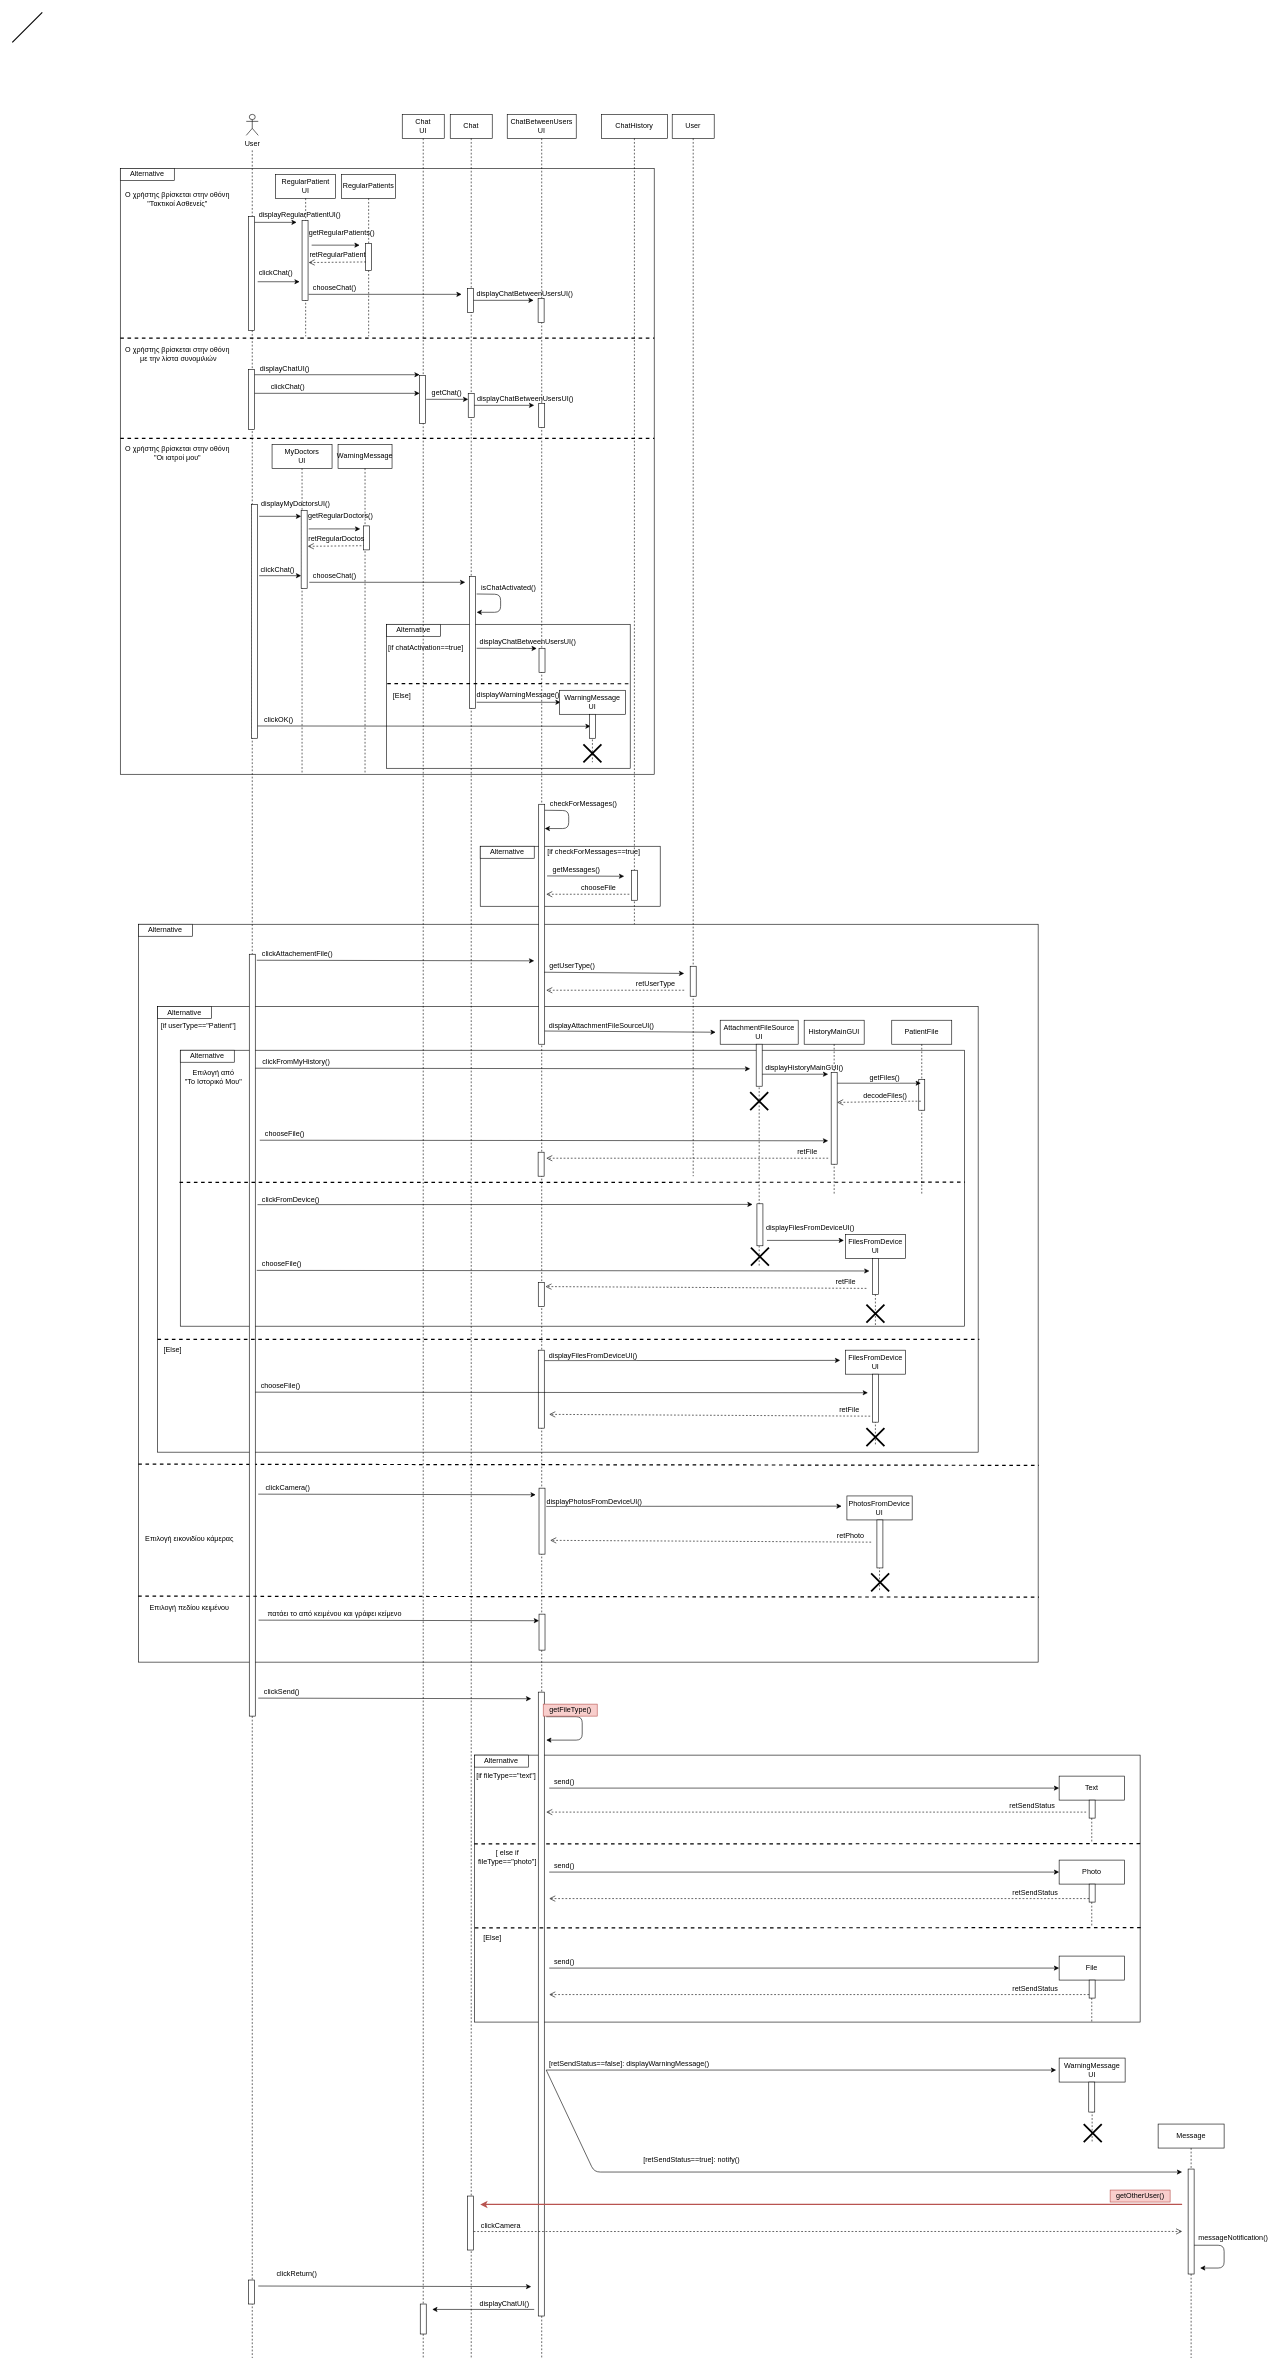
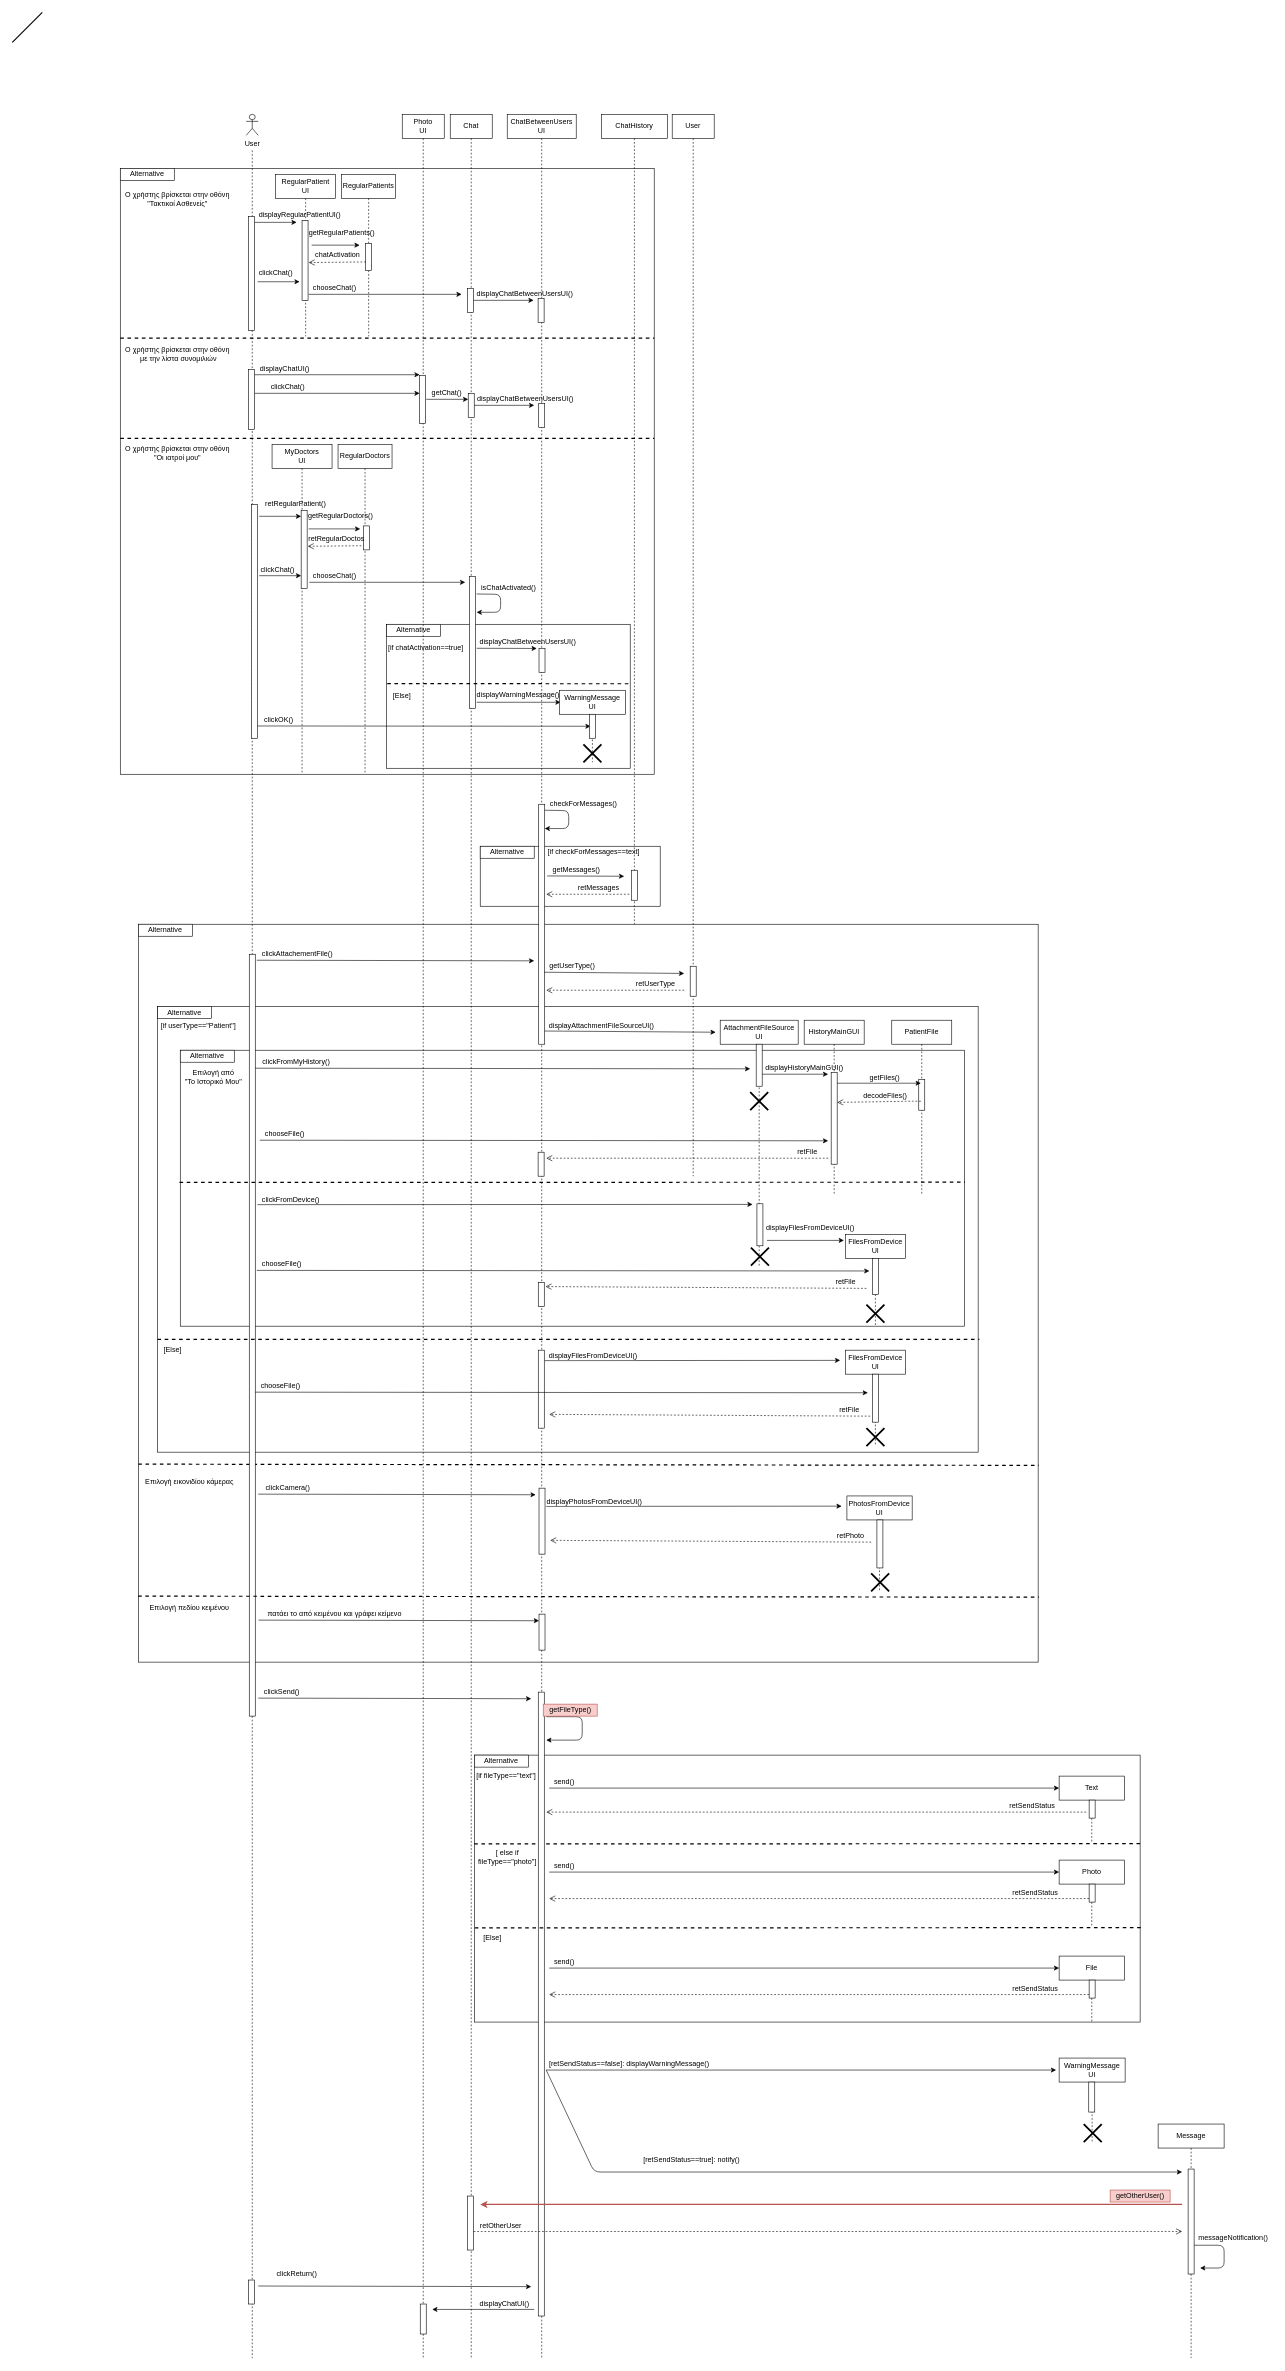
(423, 126) -> (423, 126)
(338, 255) -> (338, 255)
(365, 456) -> (365, 456)
(296, 504) -> (296, 504)
(594, 852) -> (594, 852)
(599, 888) -> (599, 888)
(189, 1539) -> (189, 1482)
(501, 2226) -> (501, 2226)
